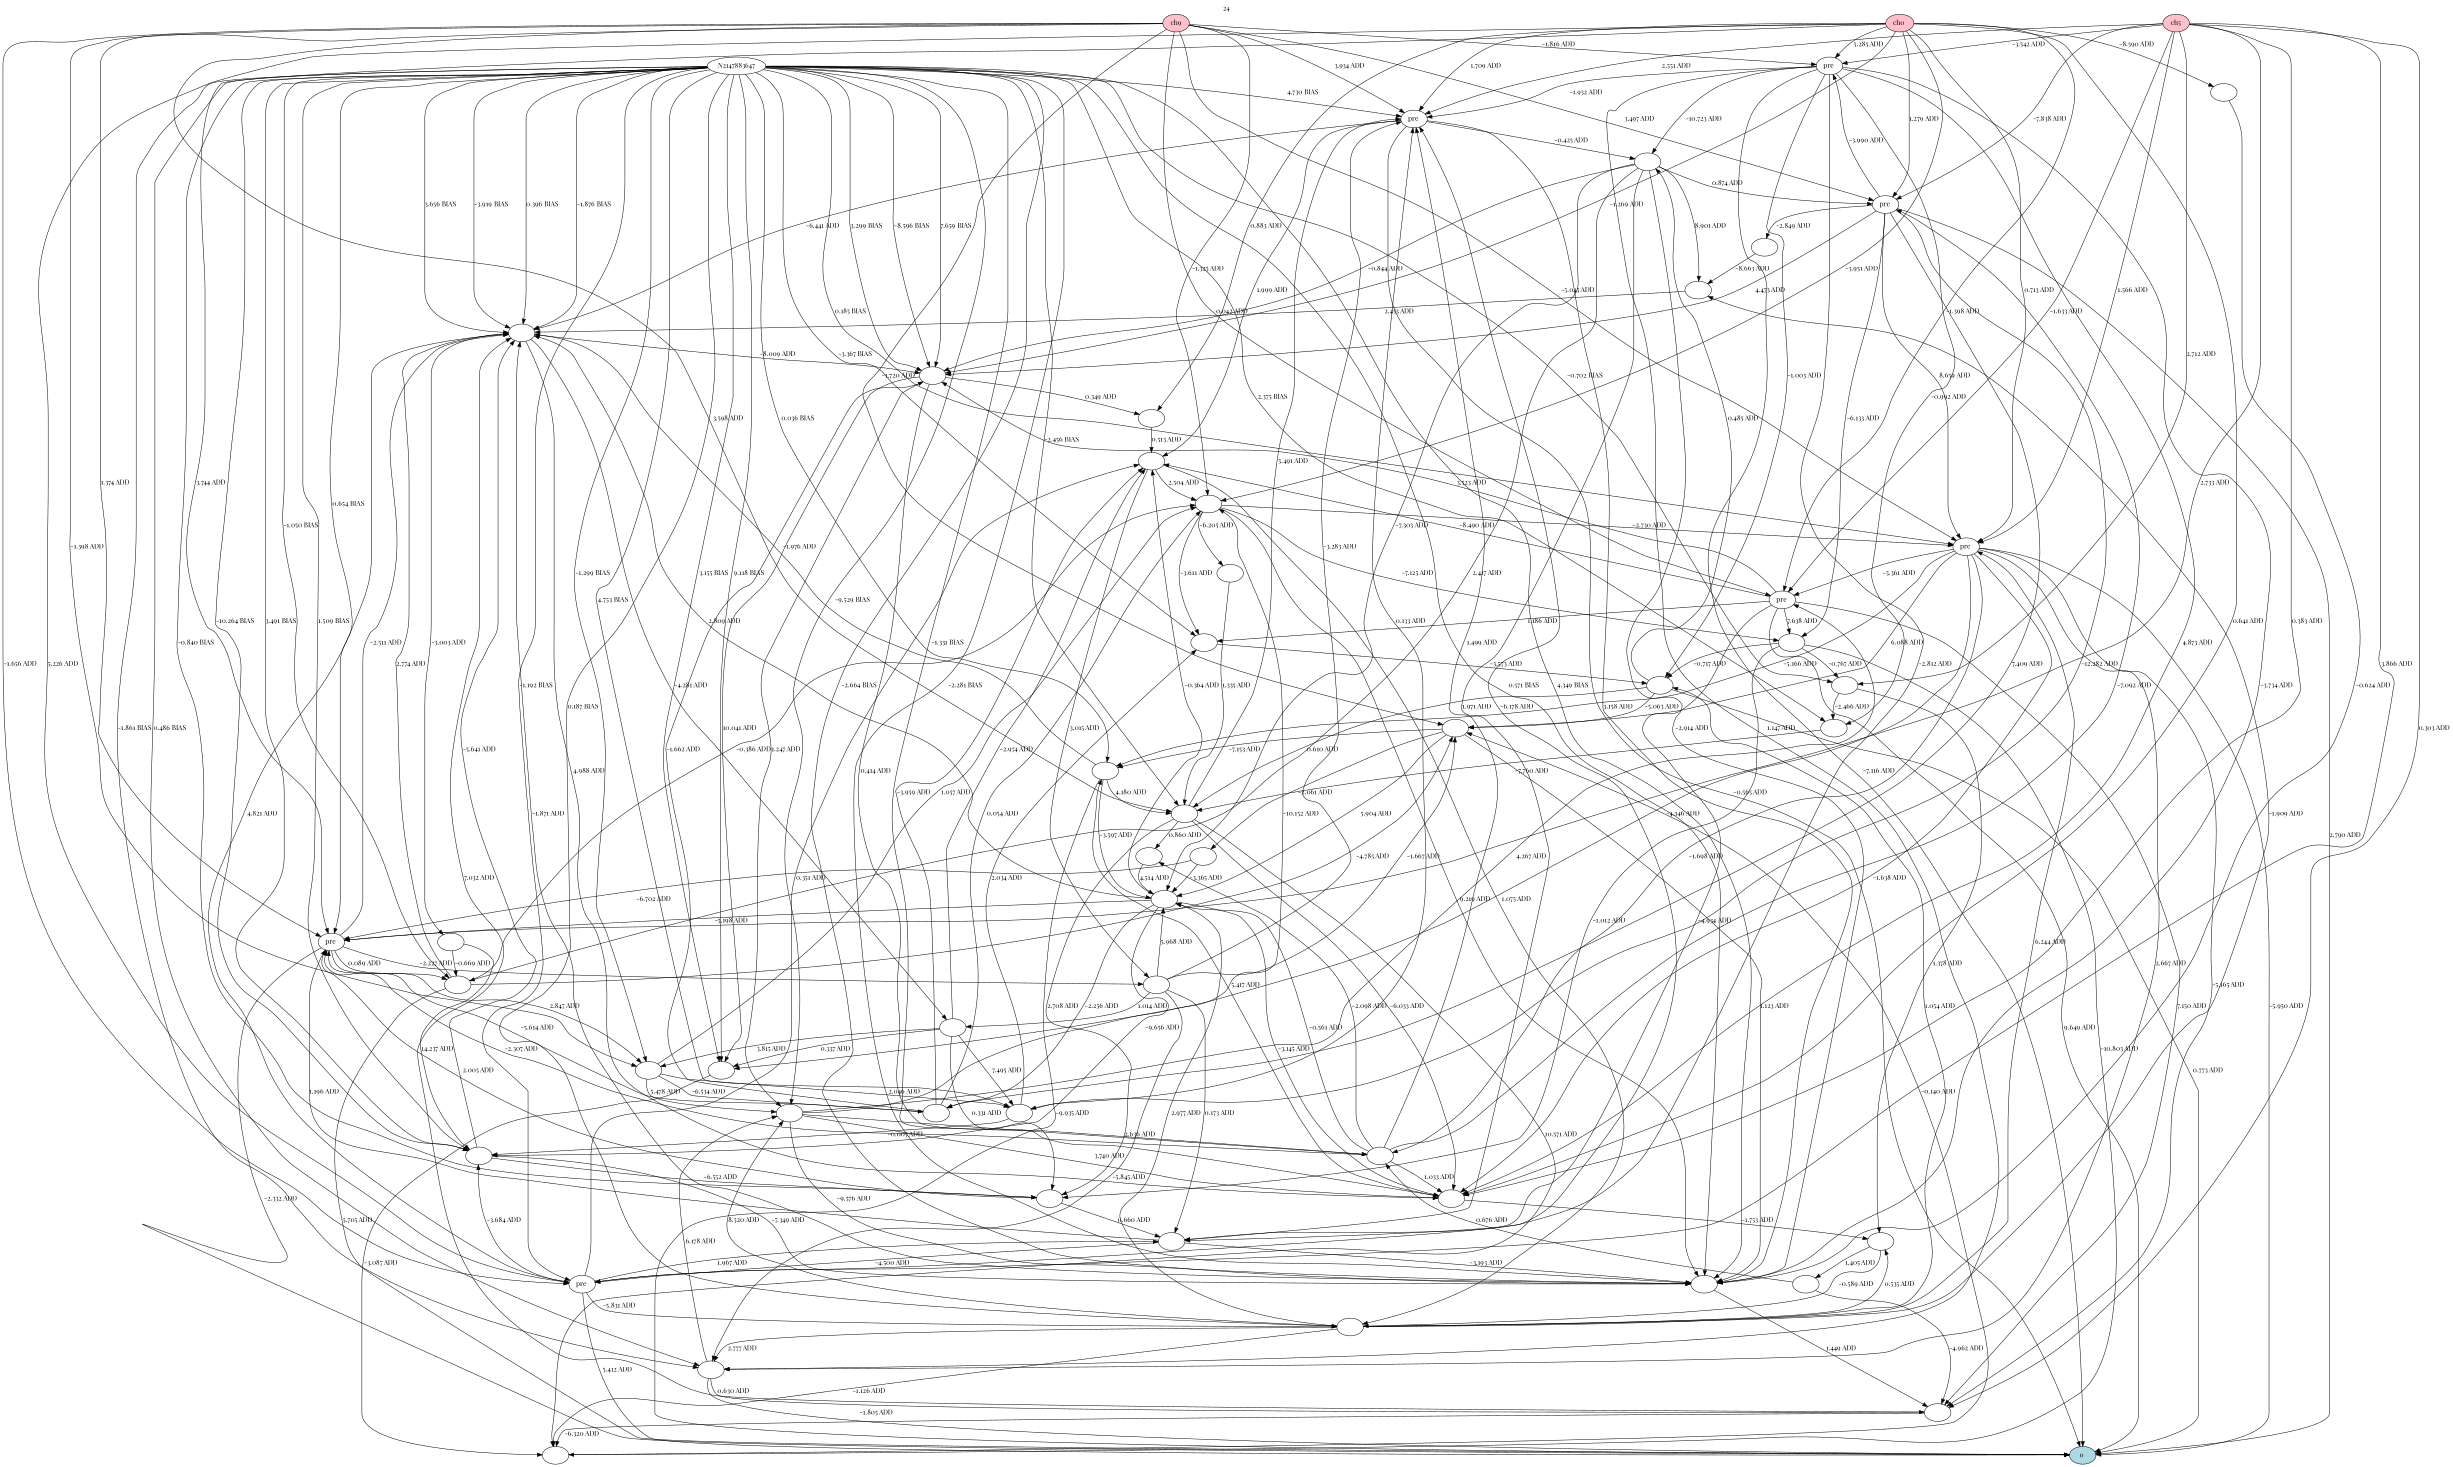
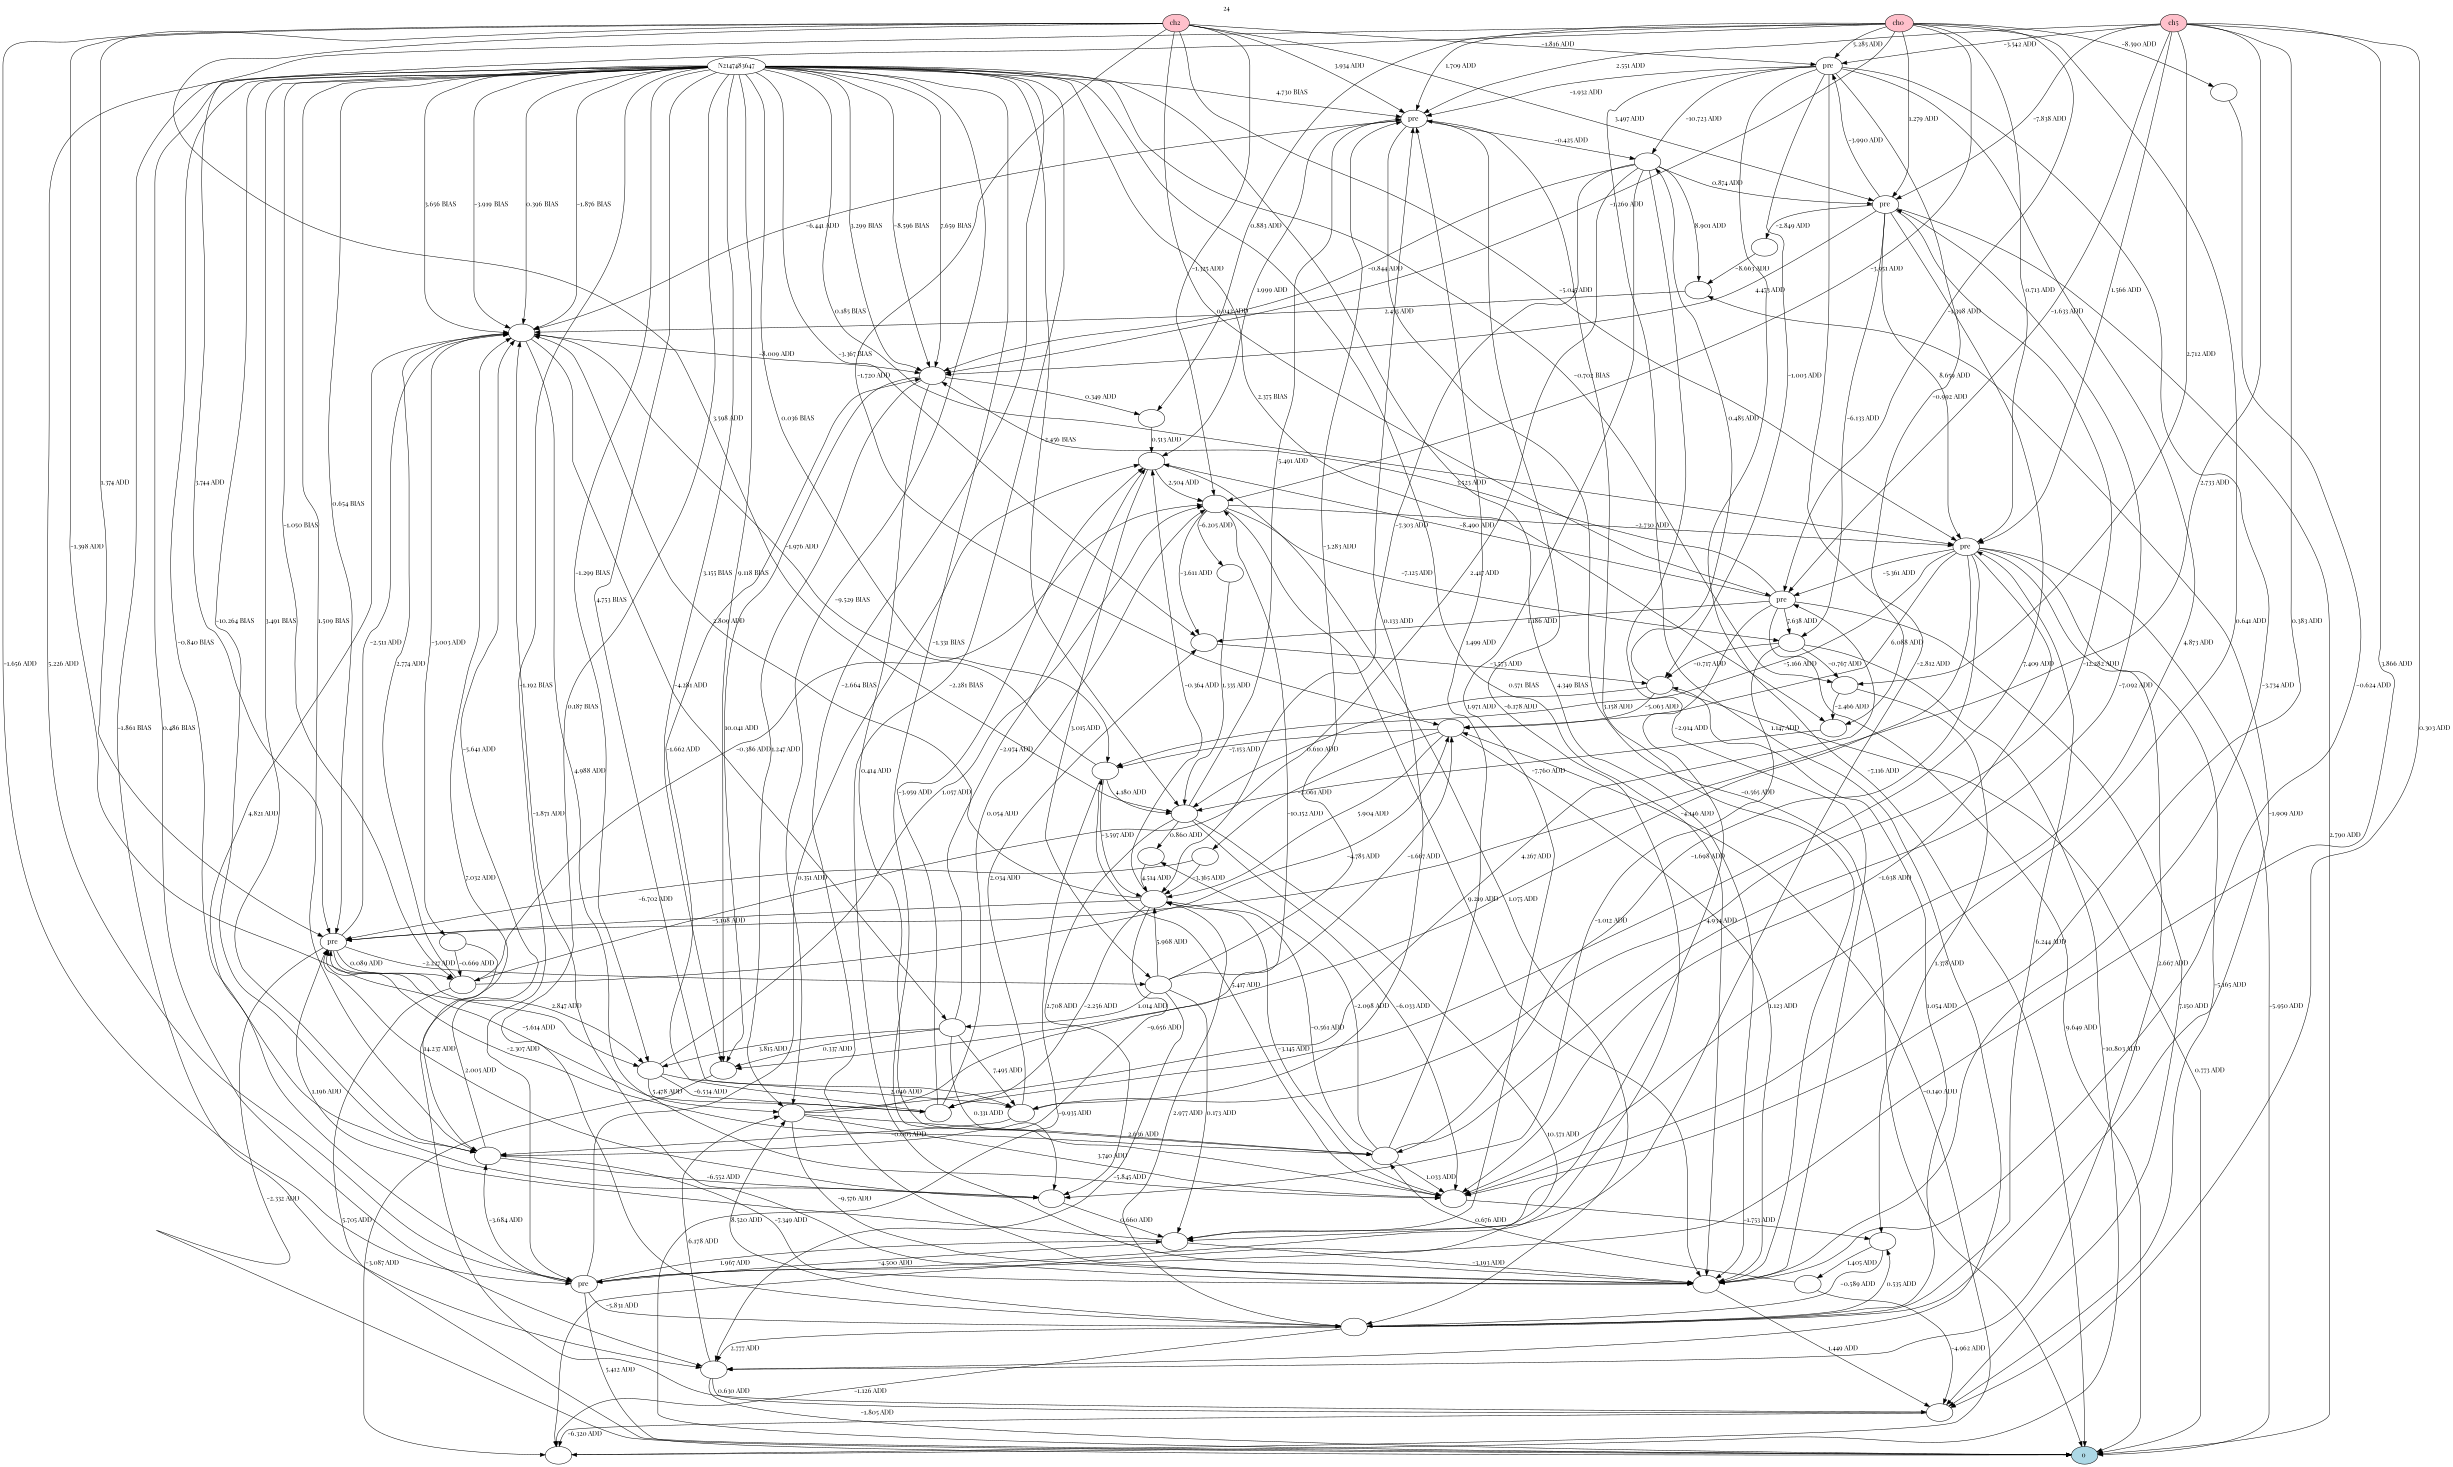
(1176, 23) -> (1176, 23)
(737, 66) -> (737, 66)
